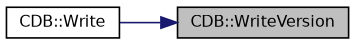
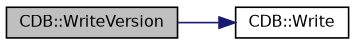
(140, 23) -> (198, 23)
